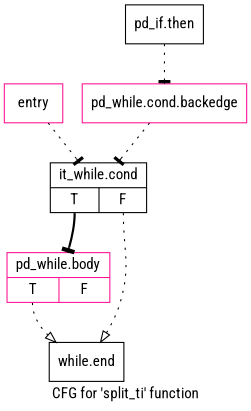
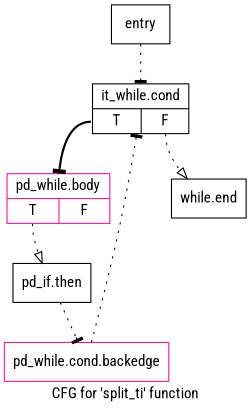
(34, 103) -> (141, 24)
(37, 320) -> (34, 239)
